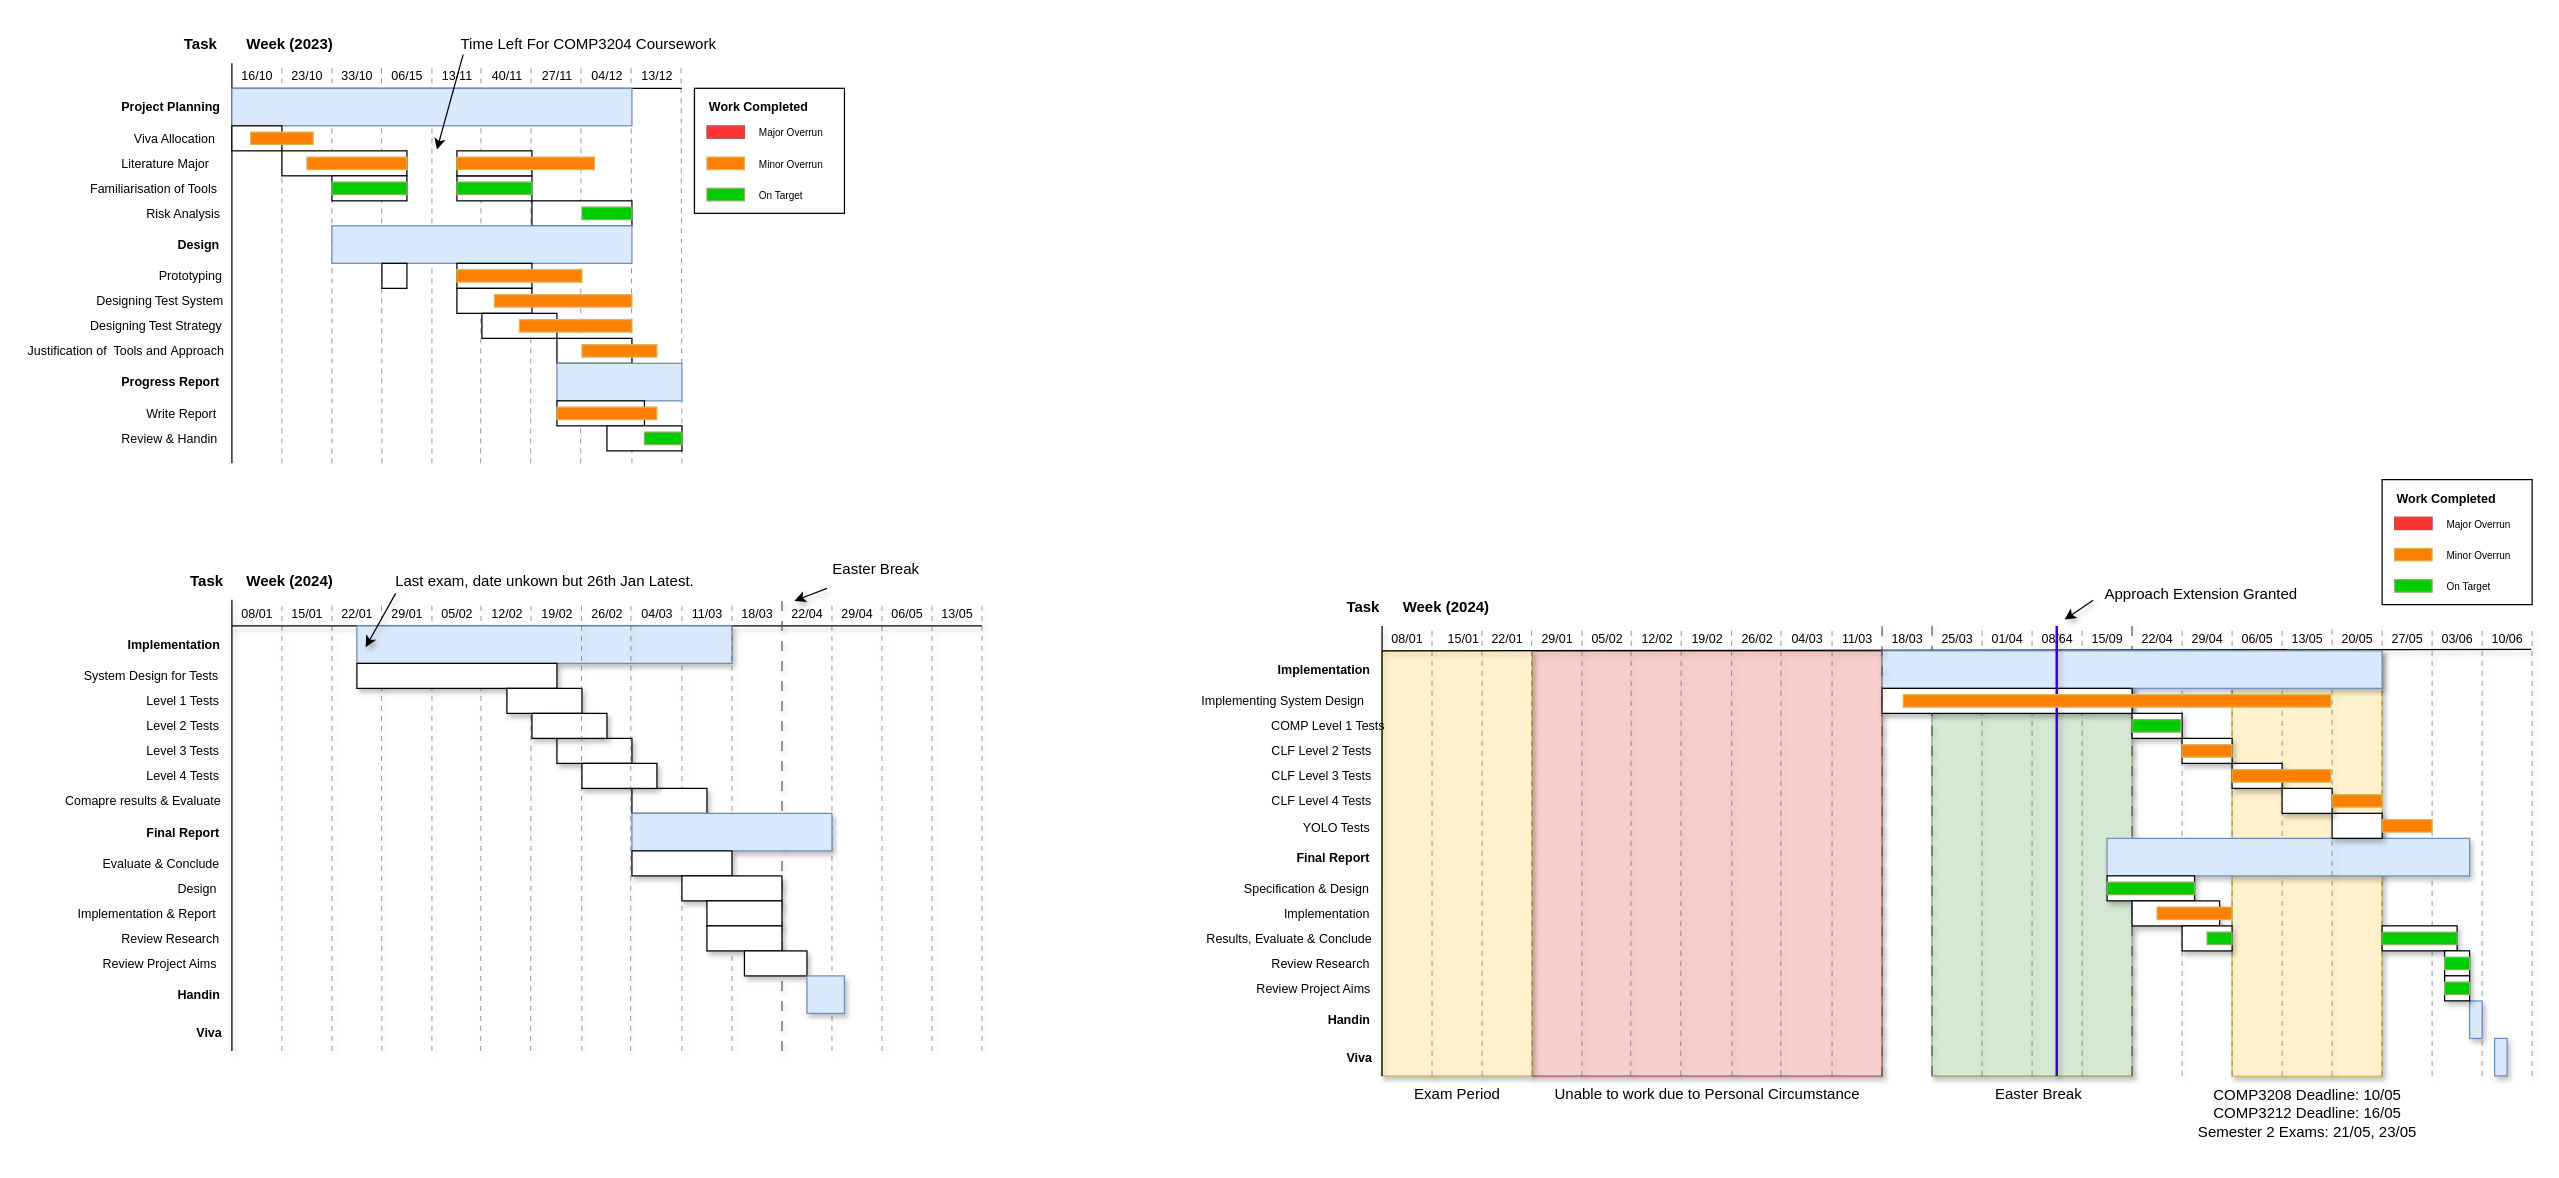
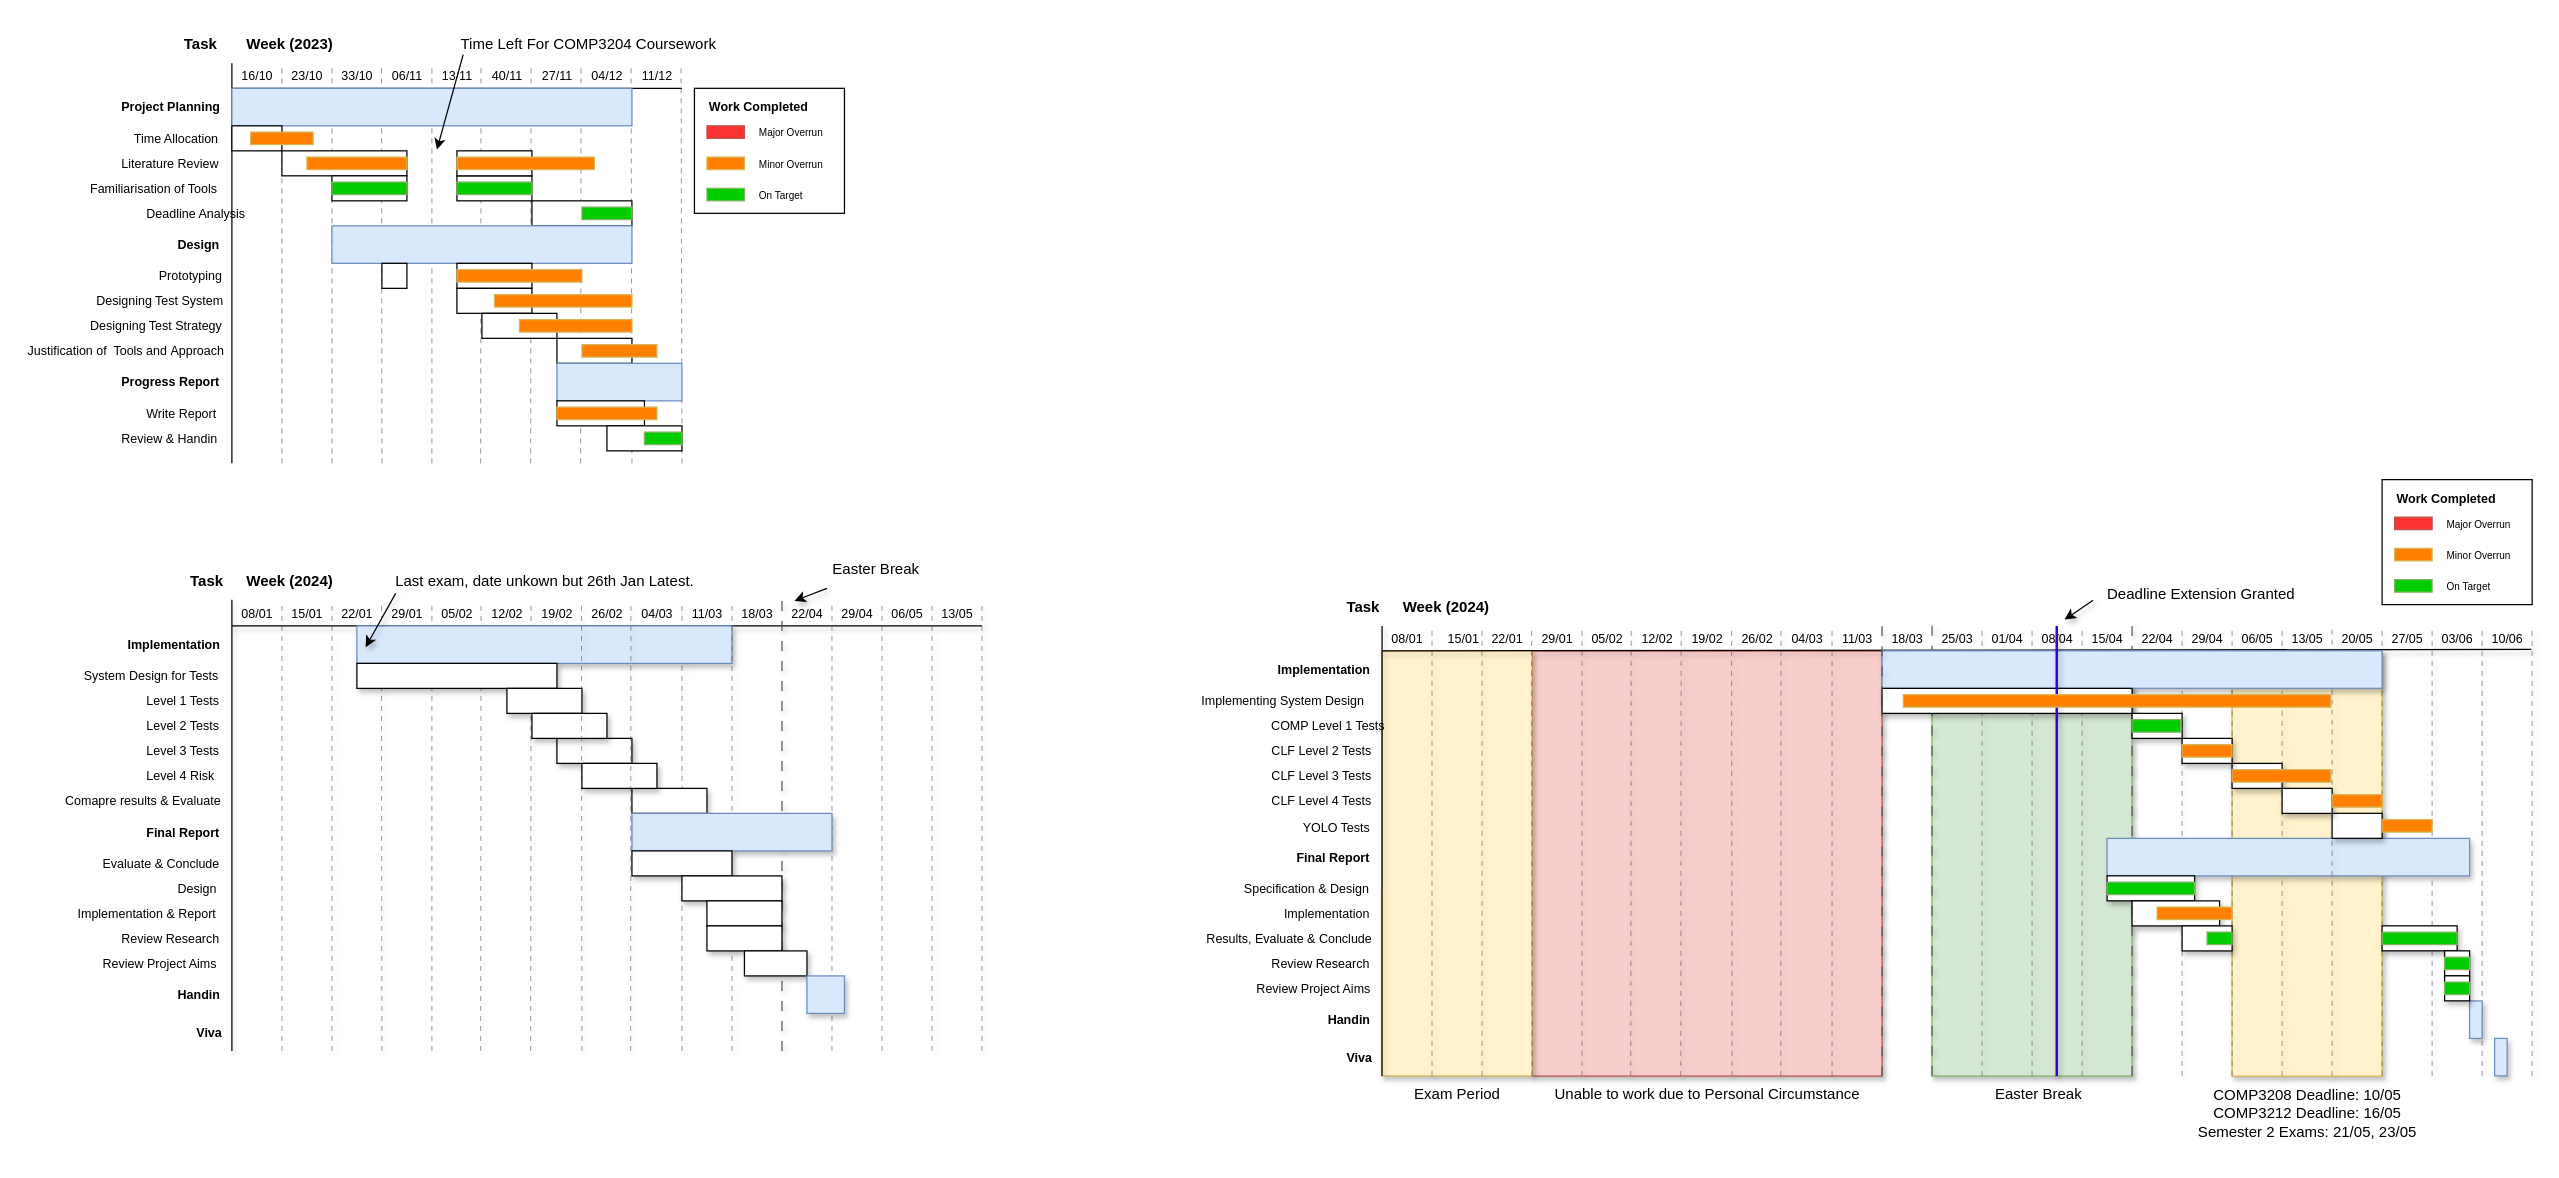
(408, 76) -> (408, 76)
(658, 76) -> (658, 76)
(179, 138) -> (179, 138)
(175, 163) -> (177, 163)
(186, 213) -> (198, 213)
(2201, 594) -> (2201, 594)
(2058, 638) -> (2058, 638)
(2108, 638) -> (2108, 638)
(188, 776) -> (182, 776)
